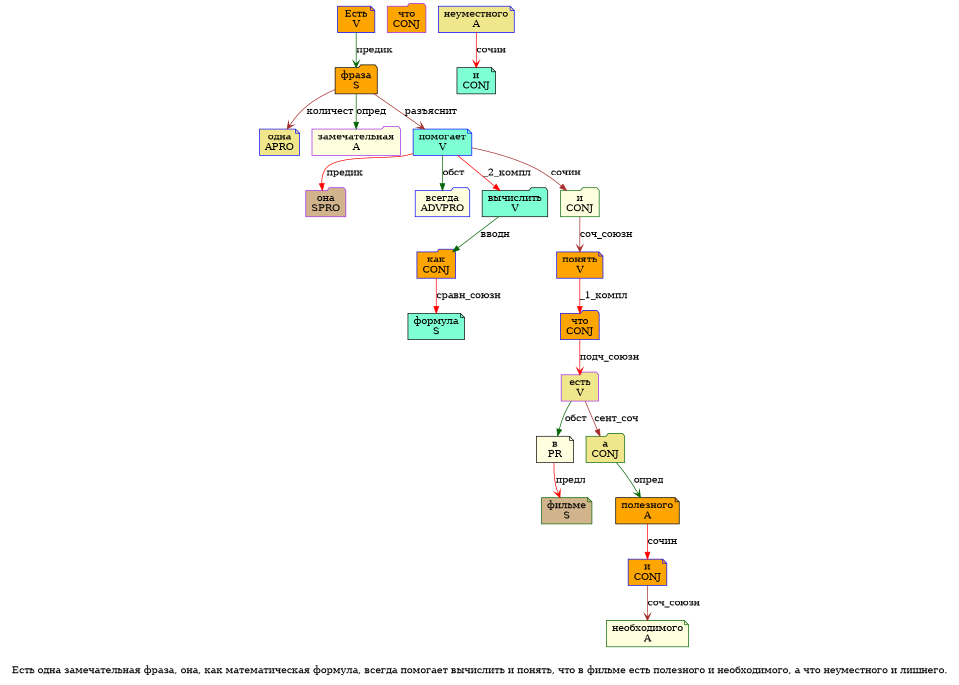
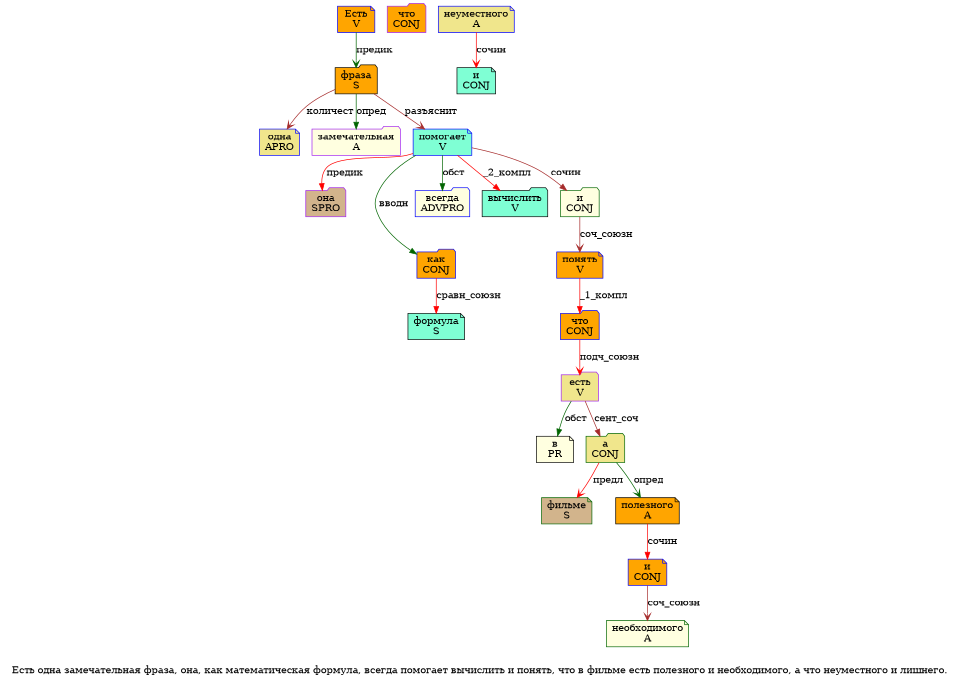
(478, 232) -> (375, 201)
(554, 477) -> (591, 478)
